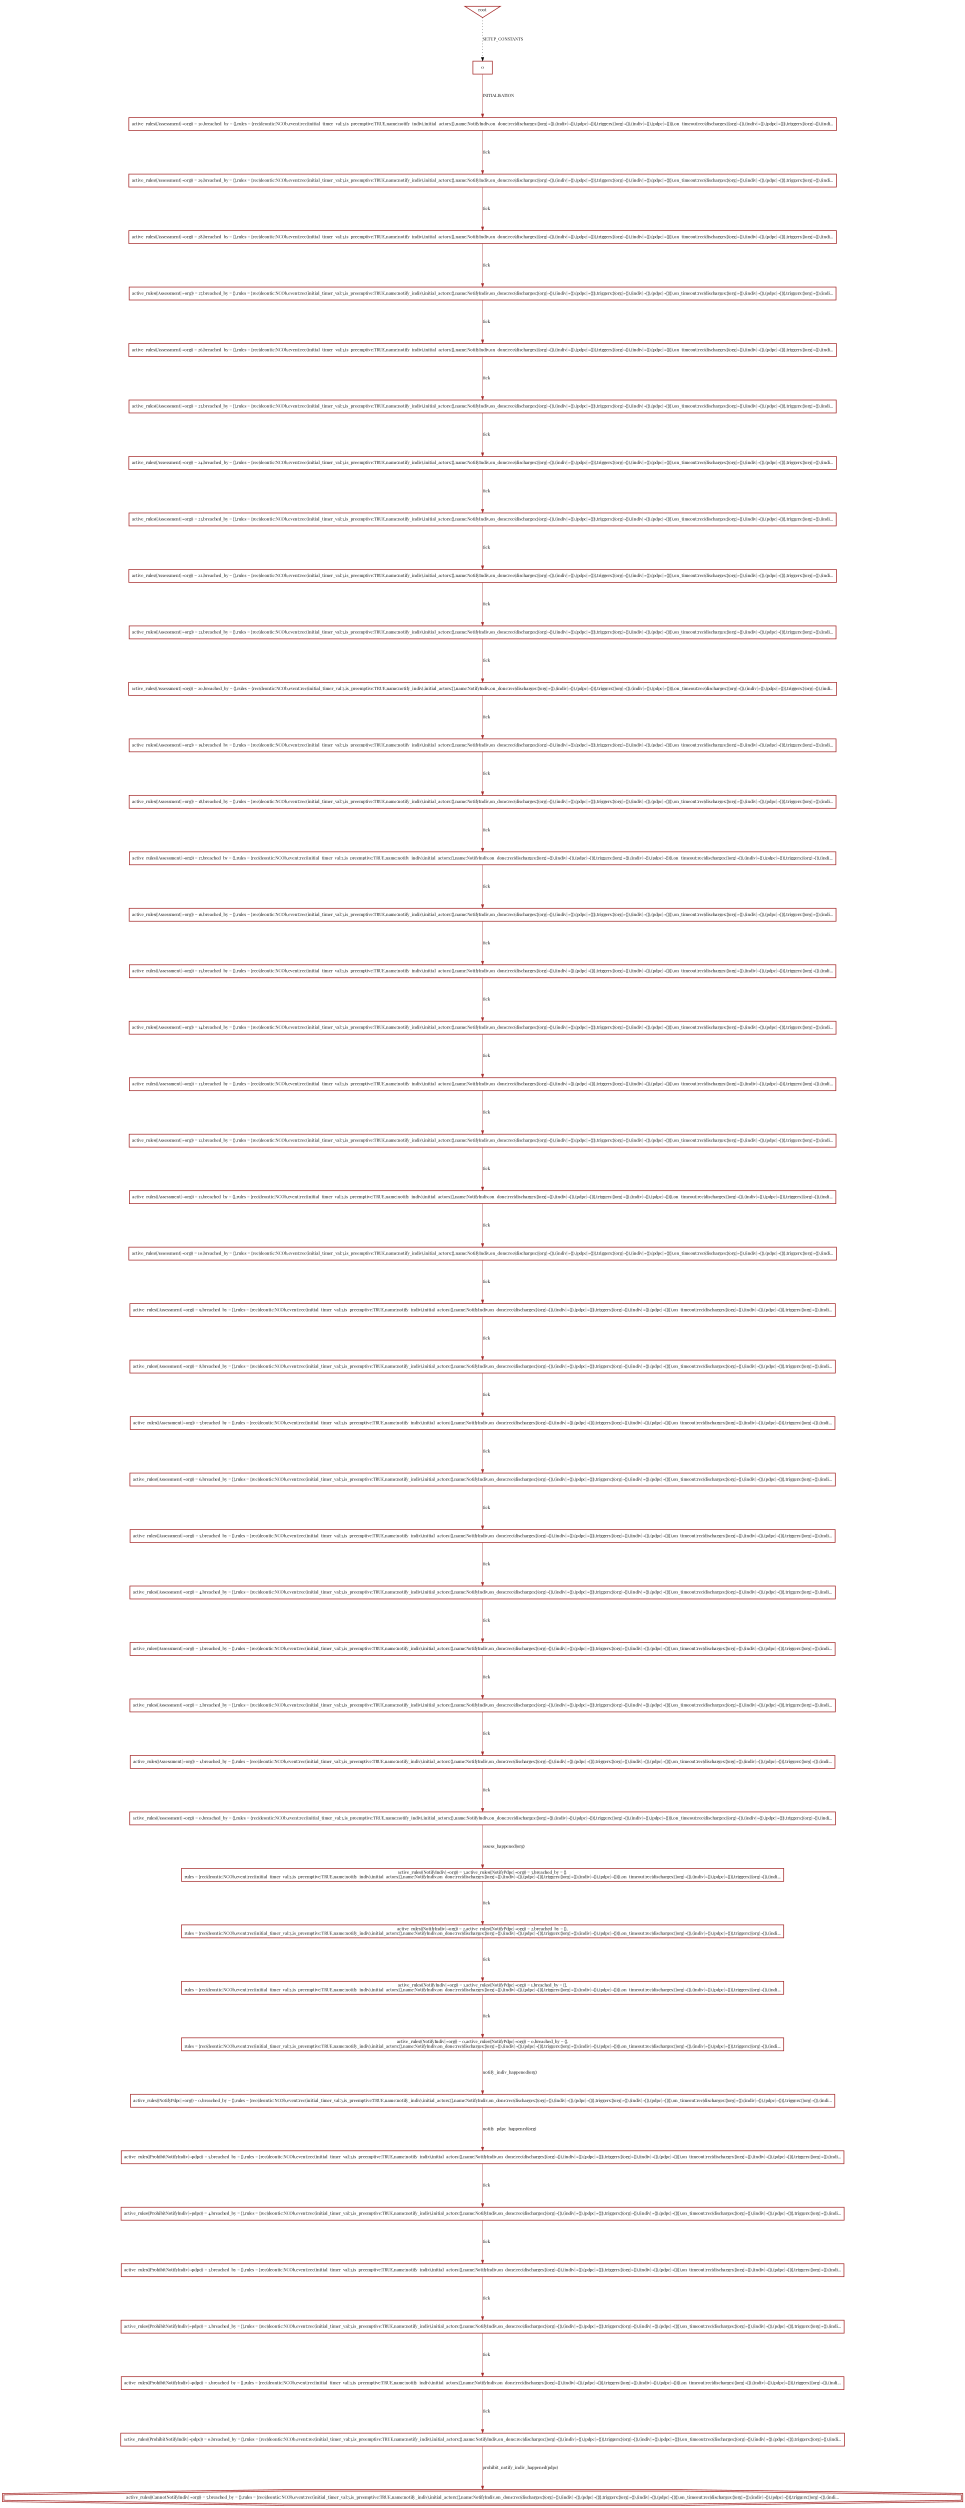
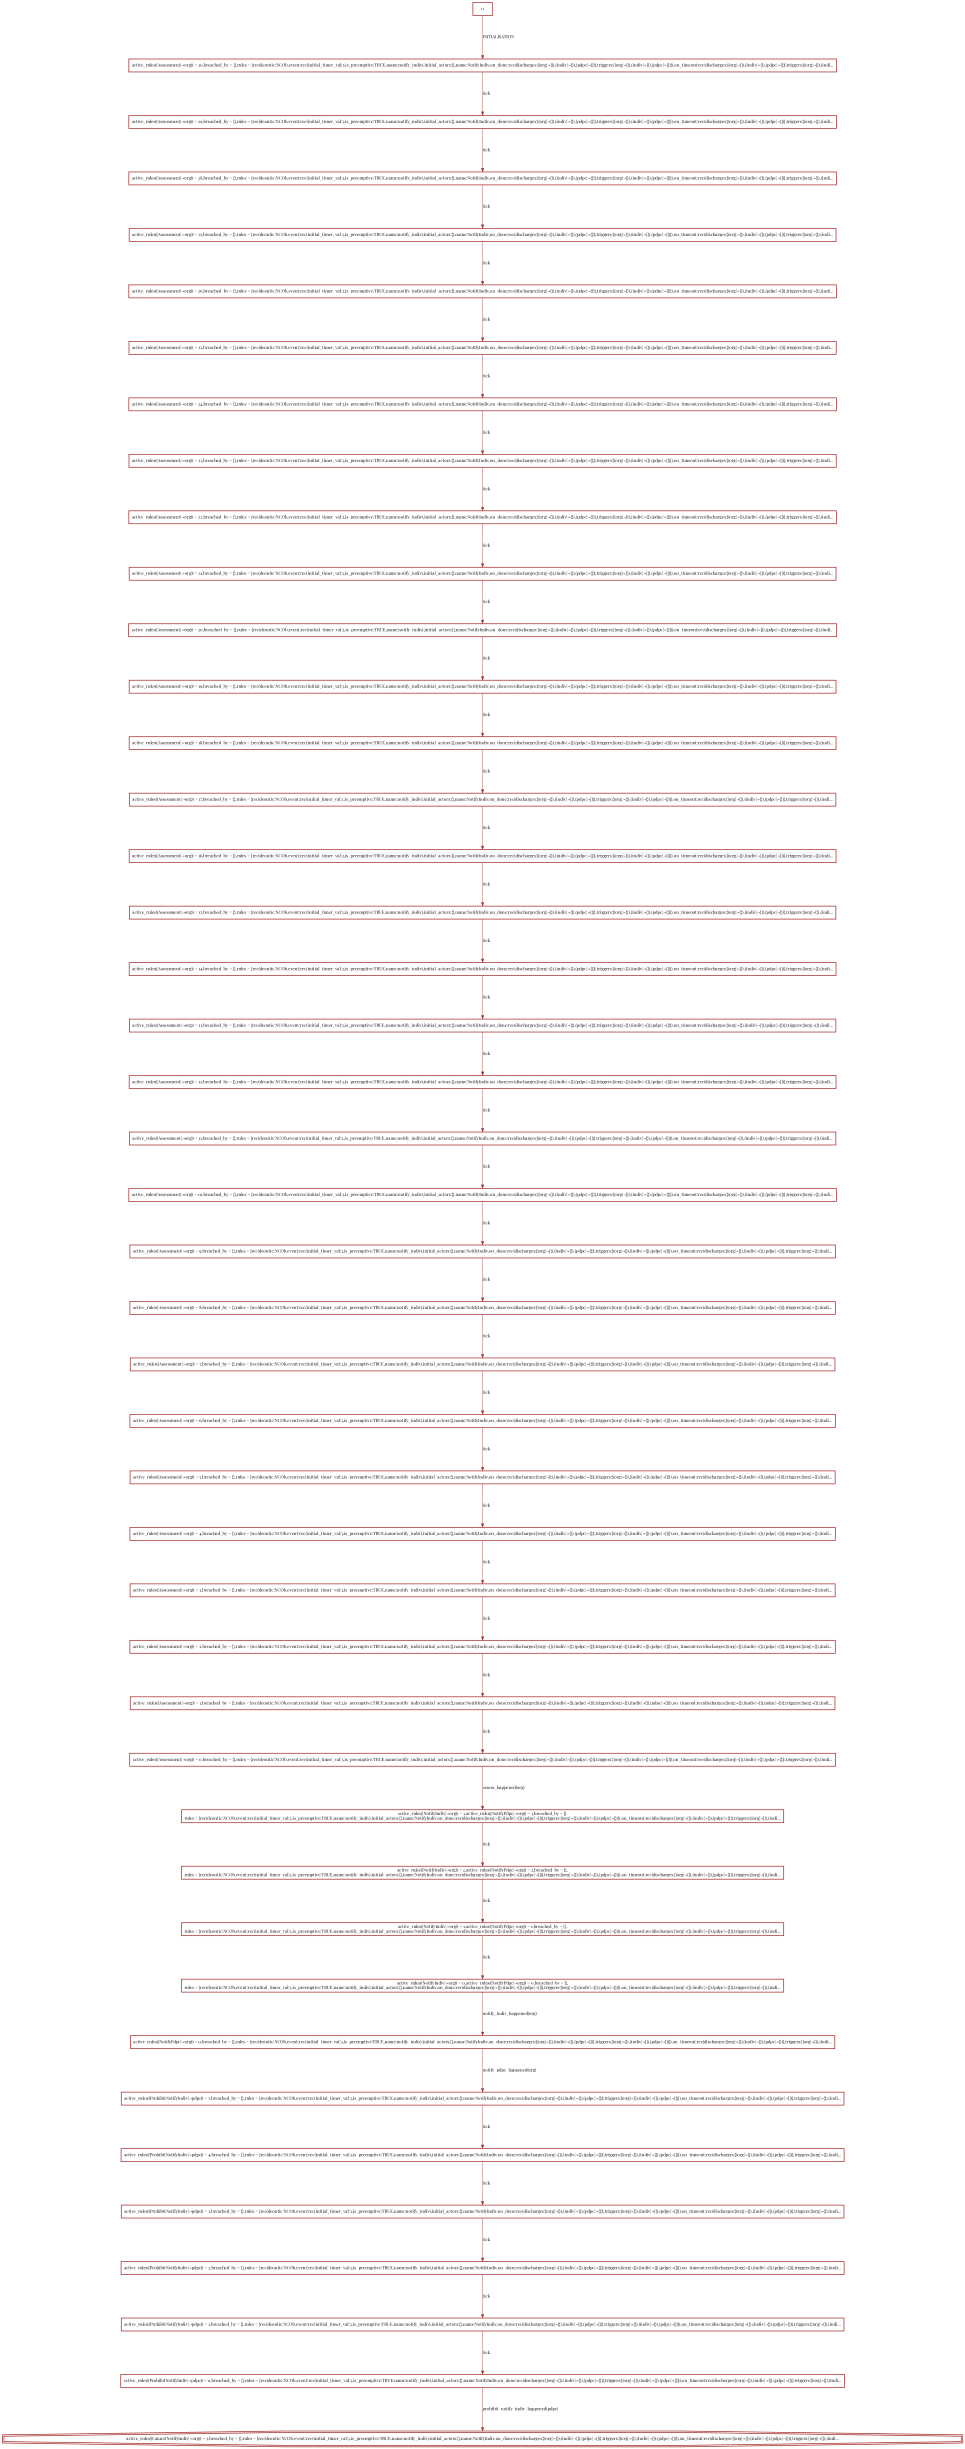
(483, 10) -> none
